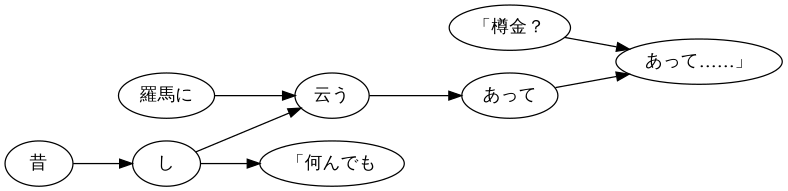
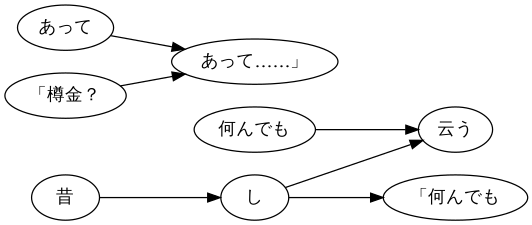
(167, 96) -> (255, 130)
(409, 96) -> none
